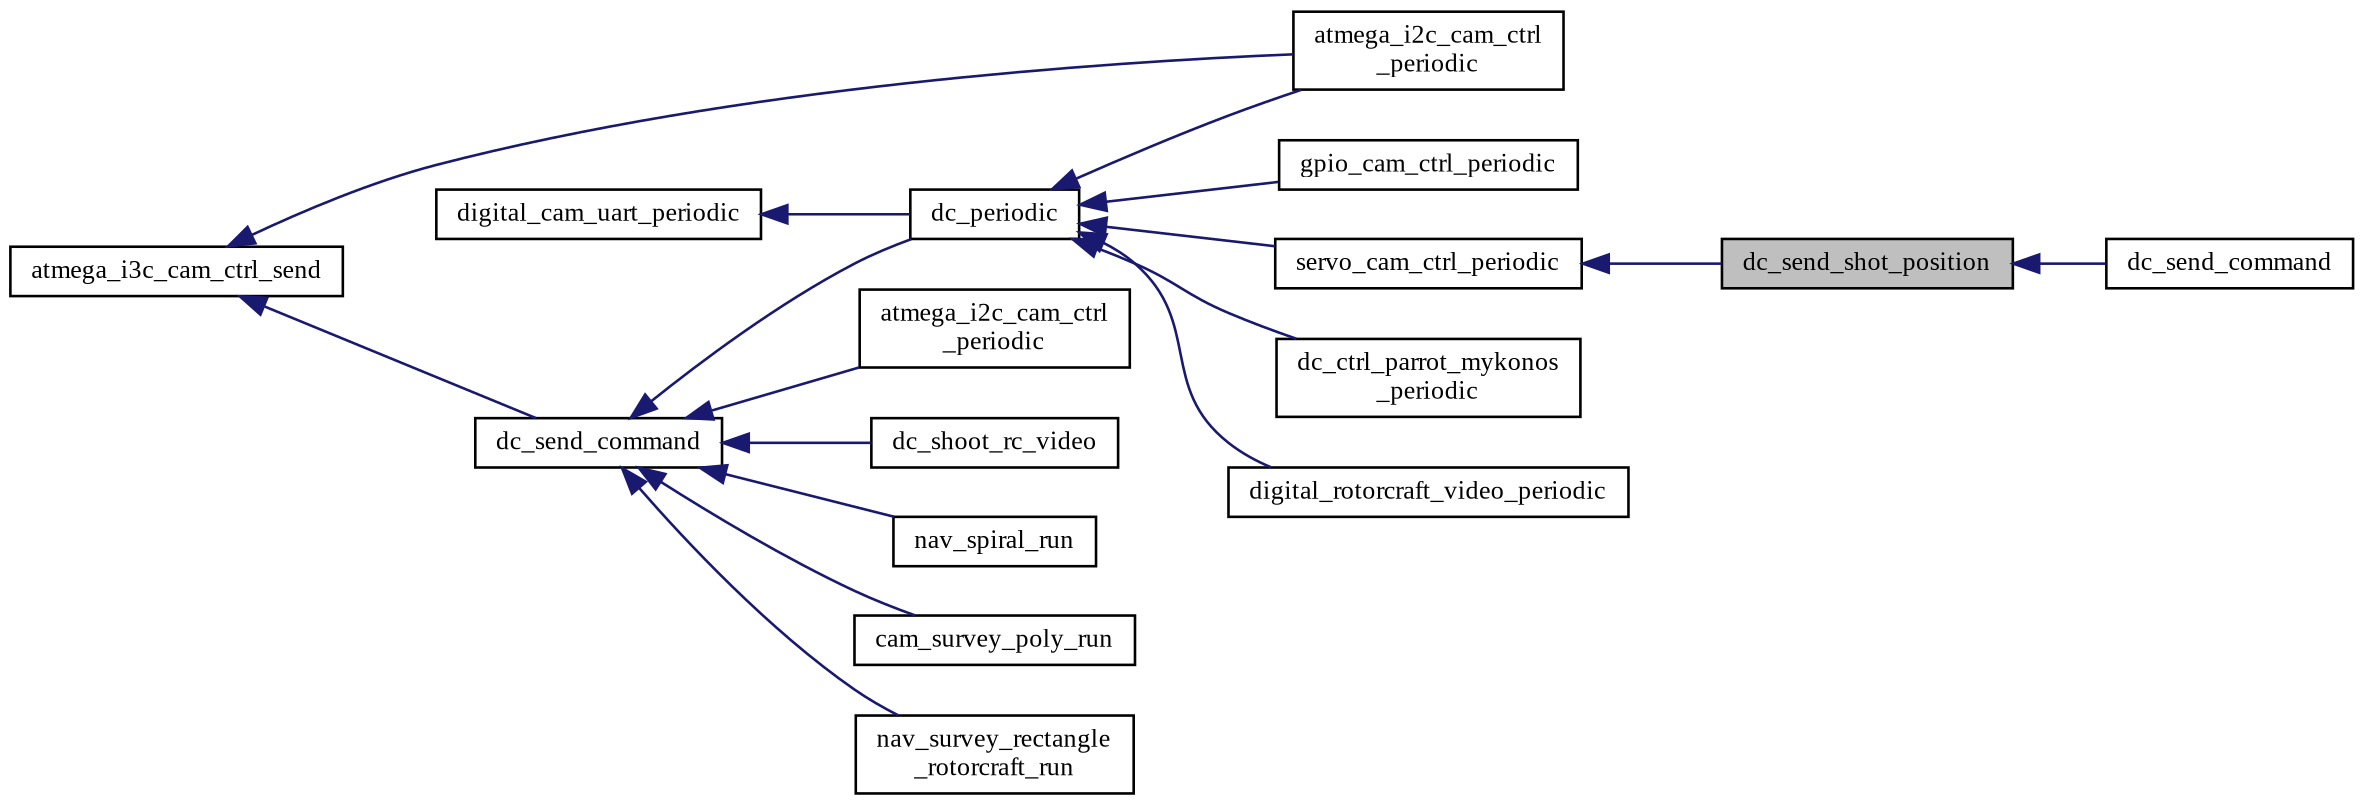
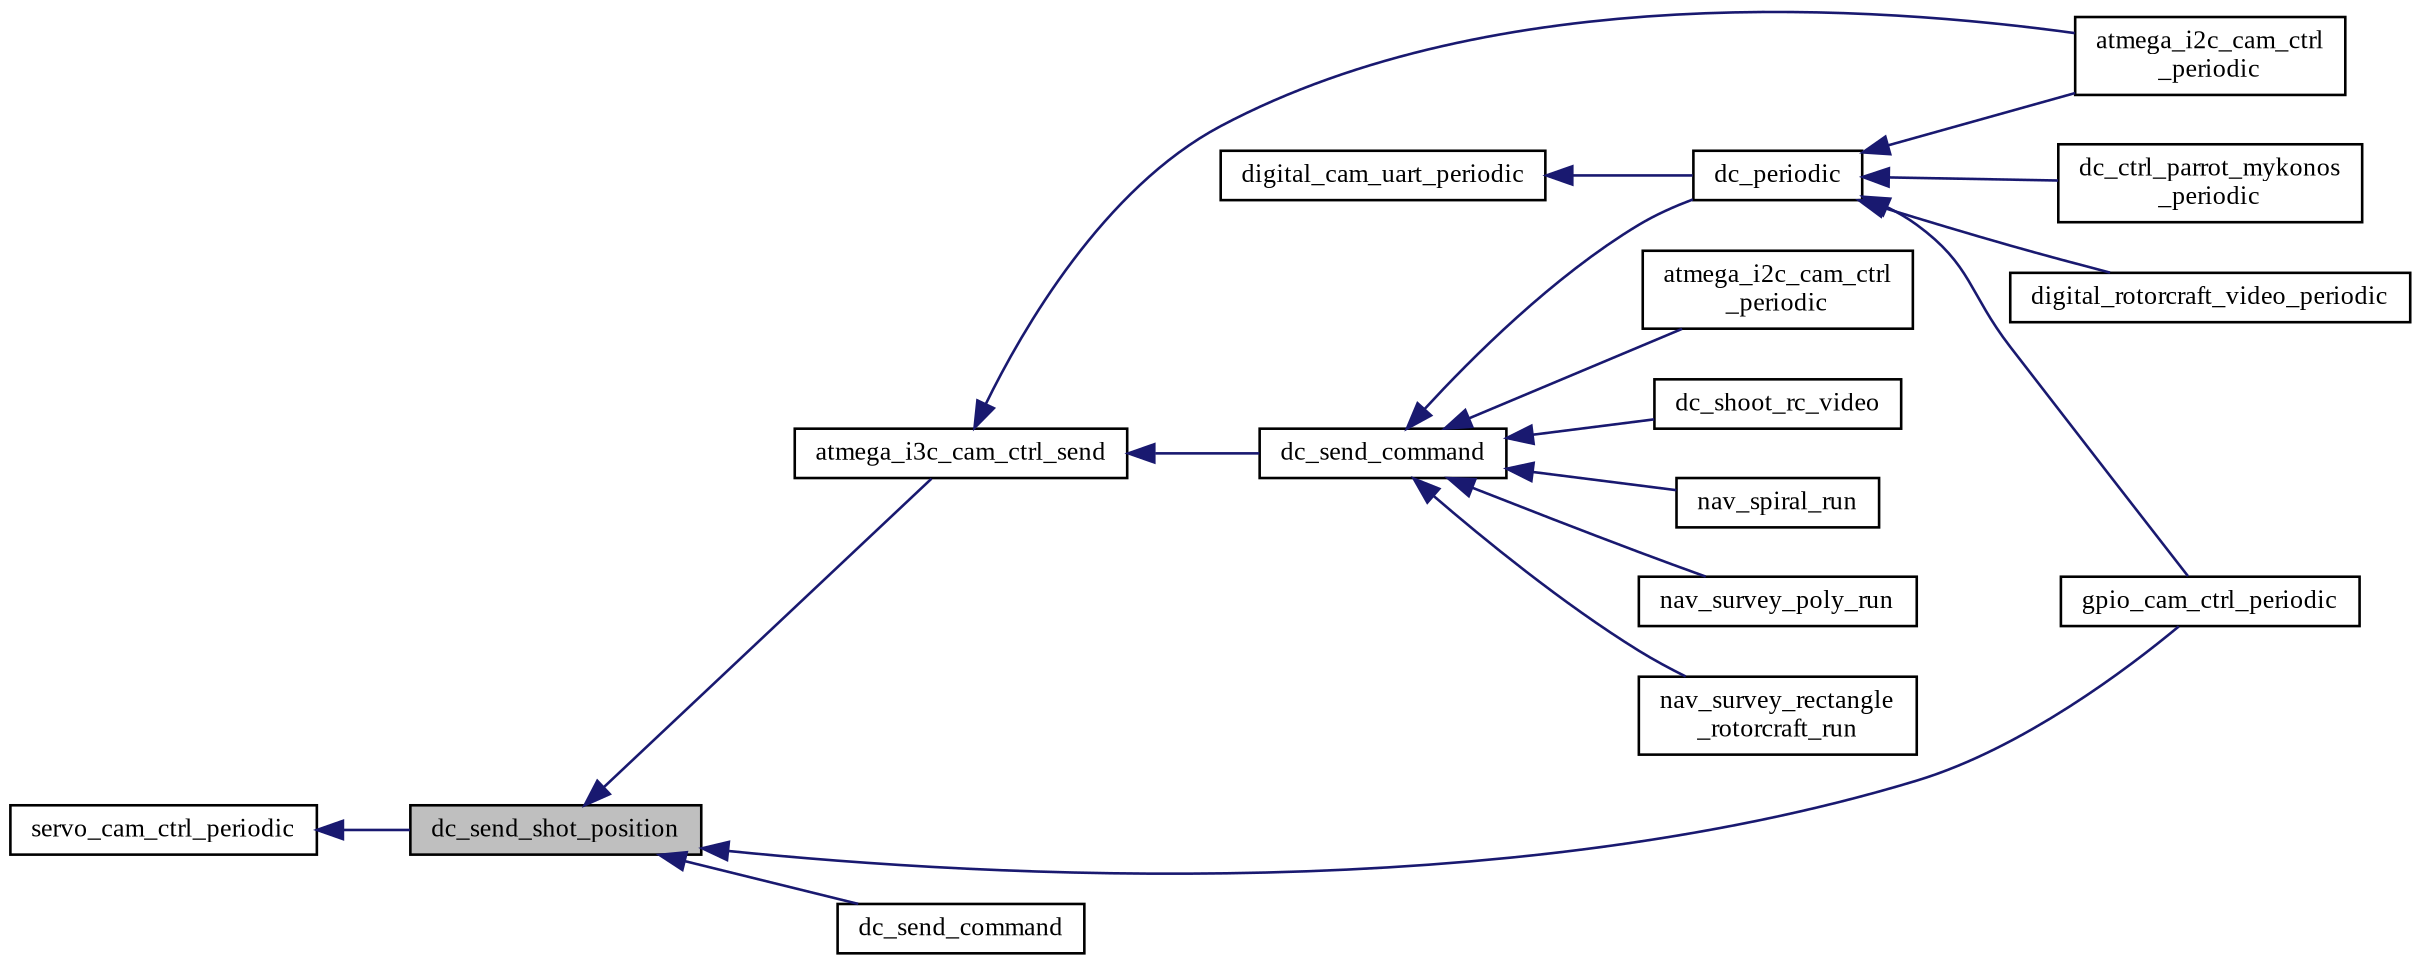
(1191, 237) -> none
none -> (768, 633)
(995, 640) -> (1778, 601)
none -> (1479, 860)
